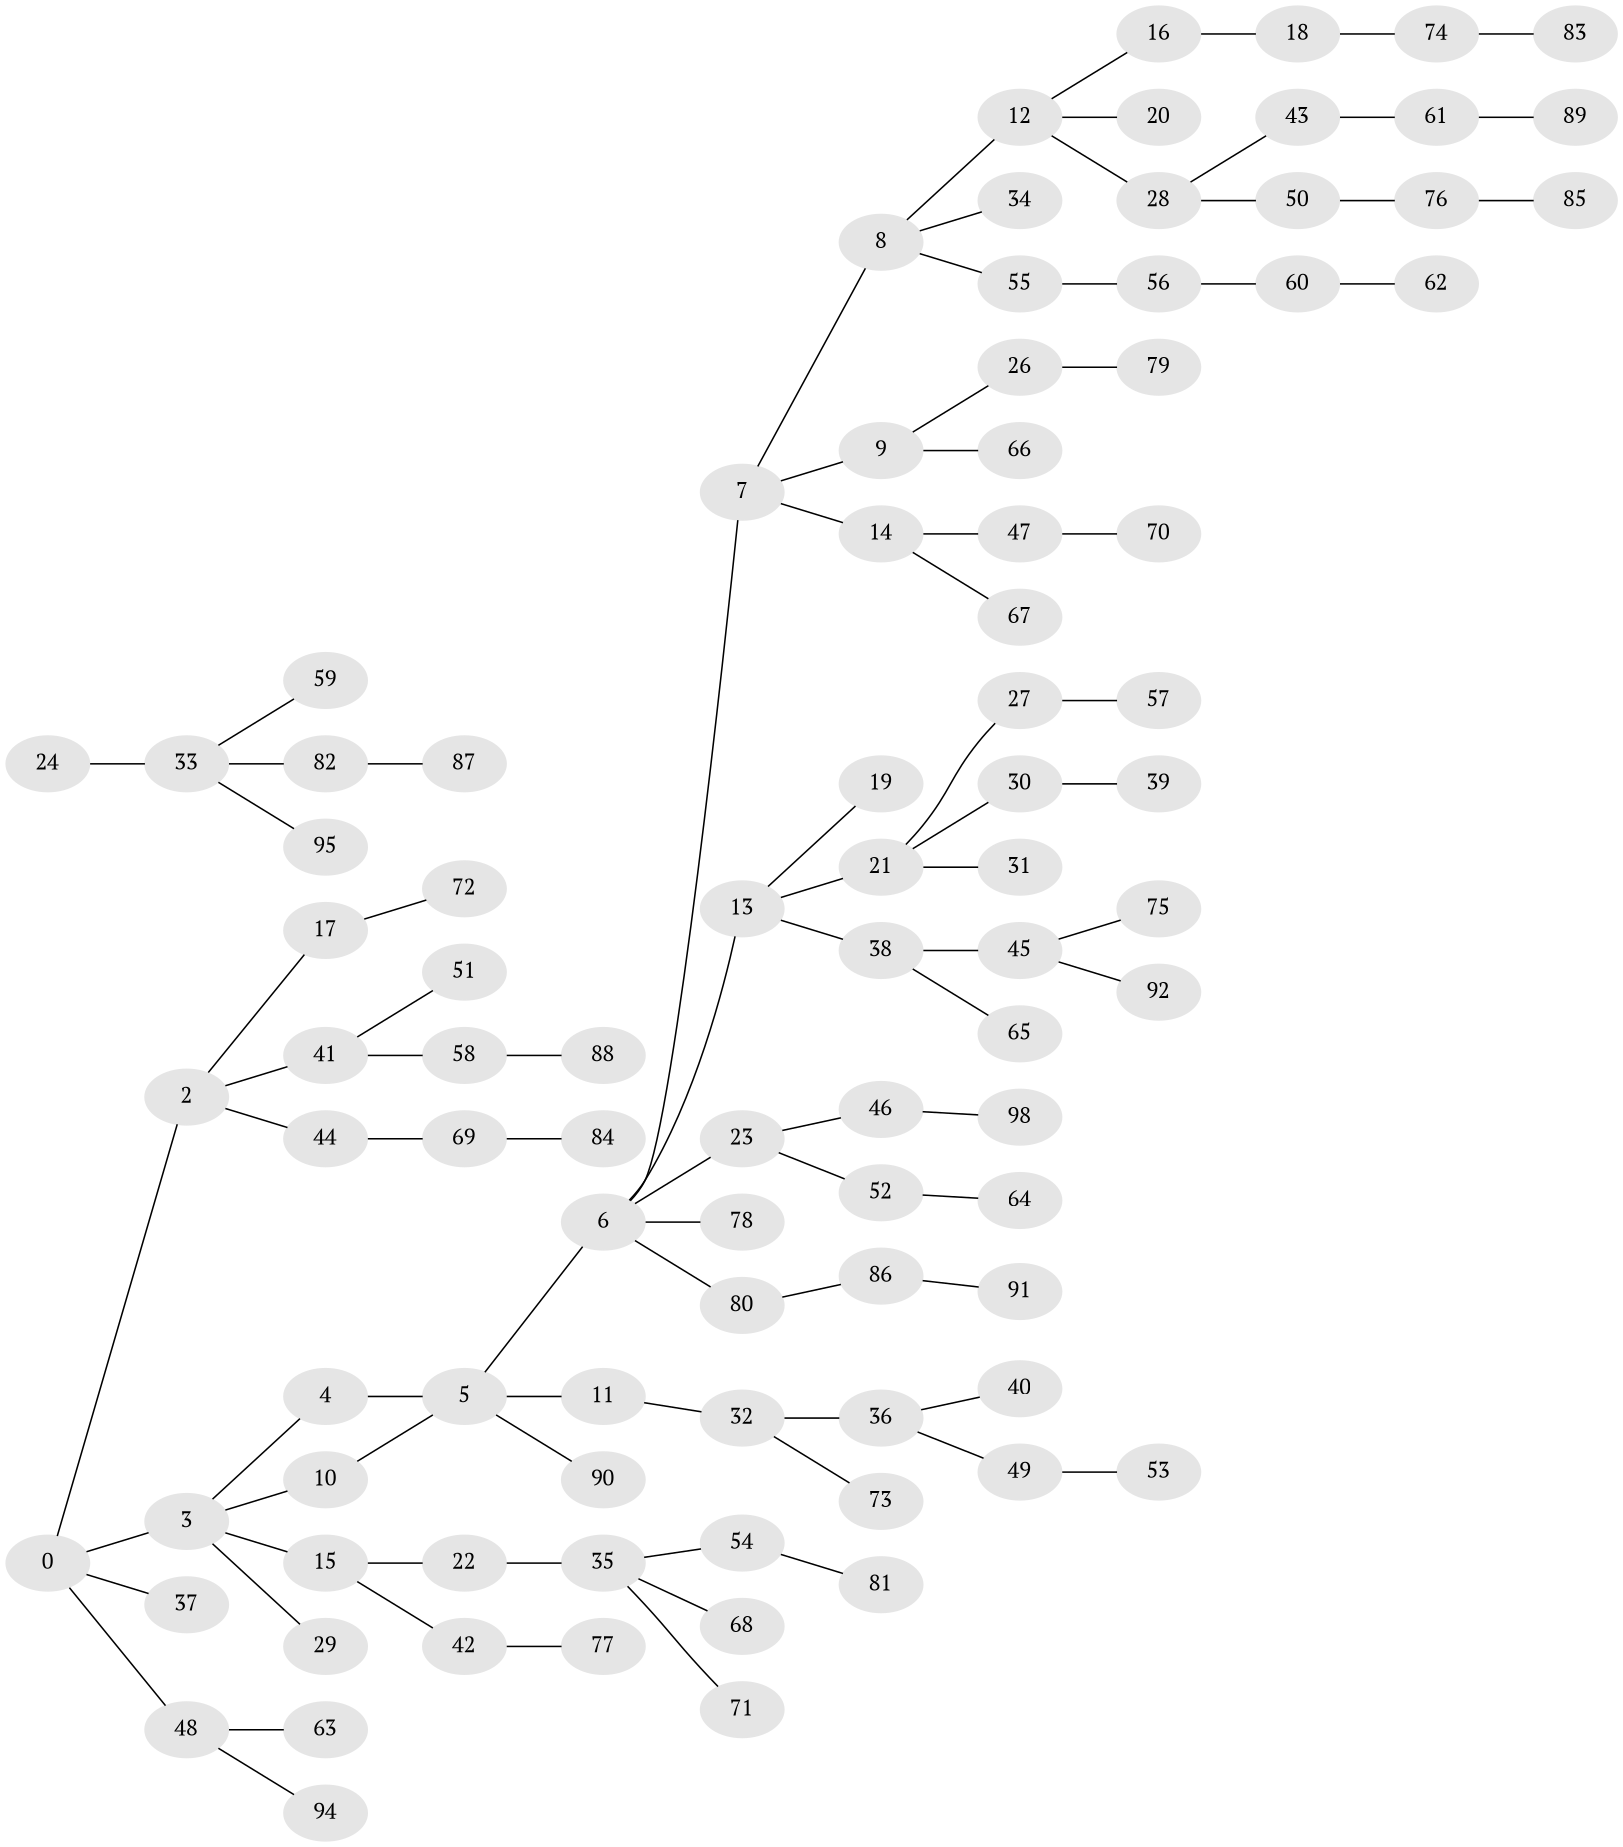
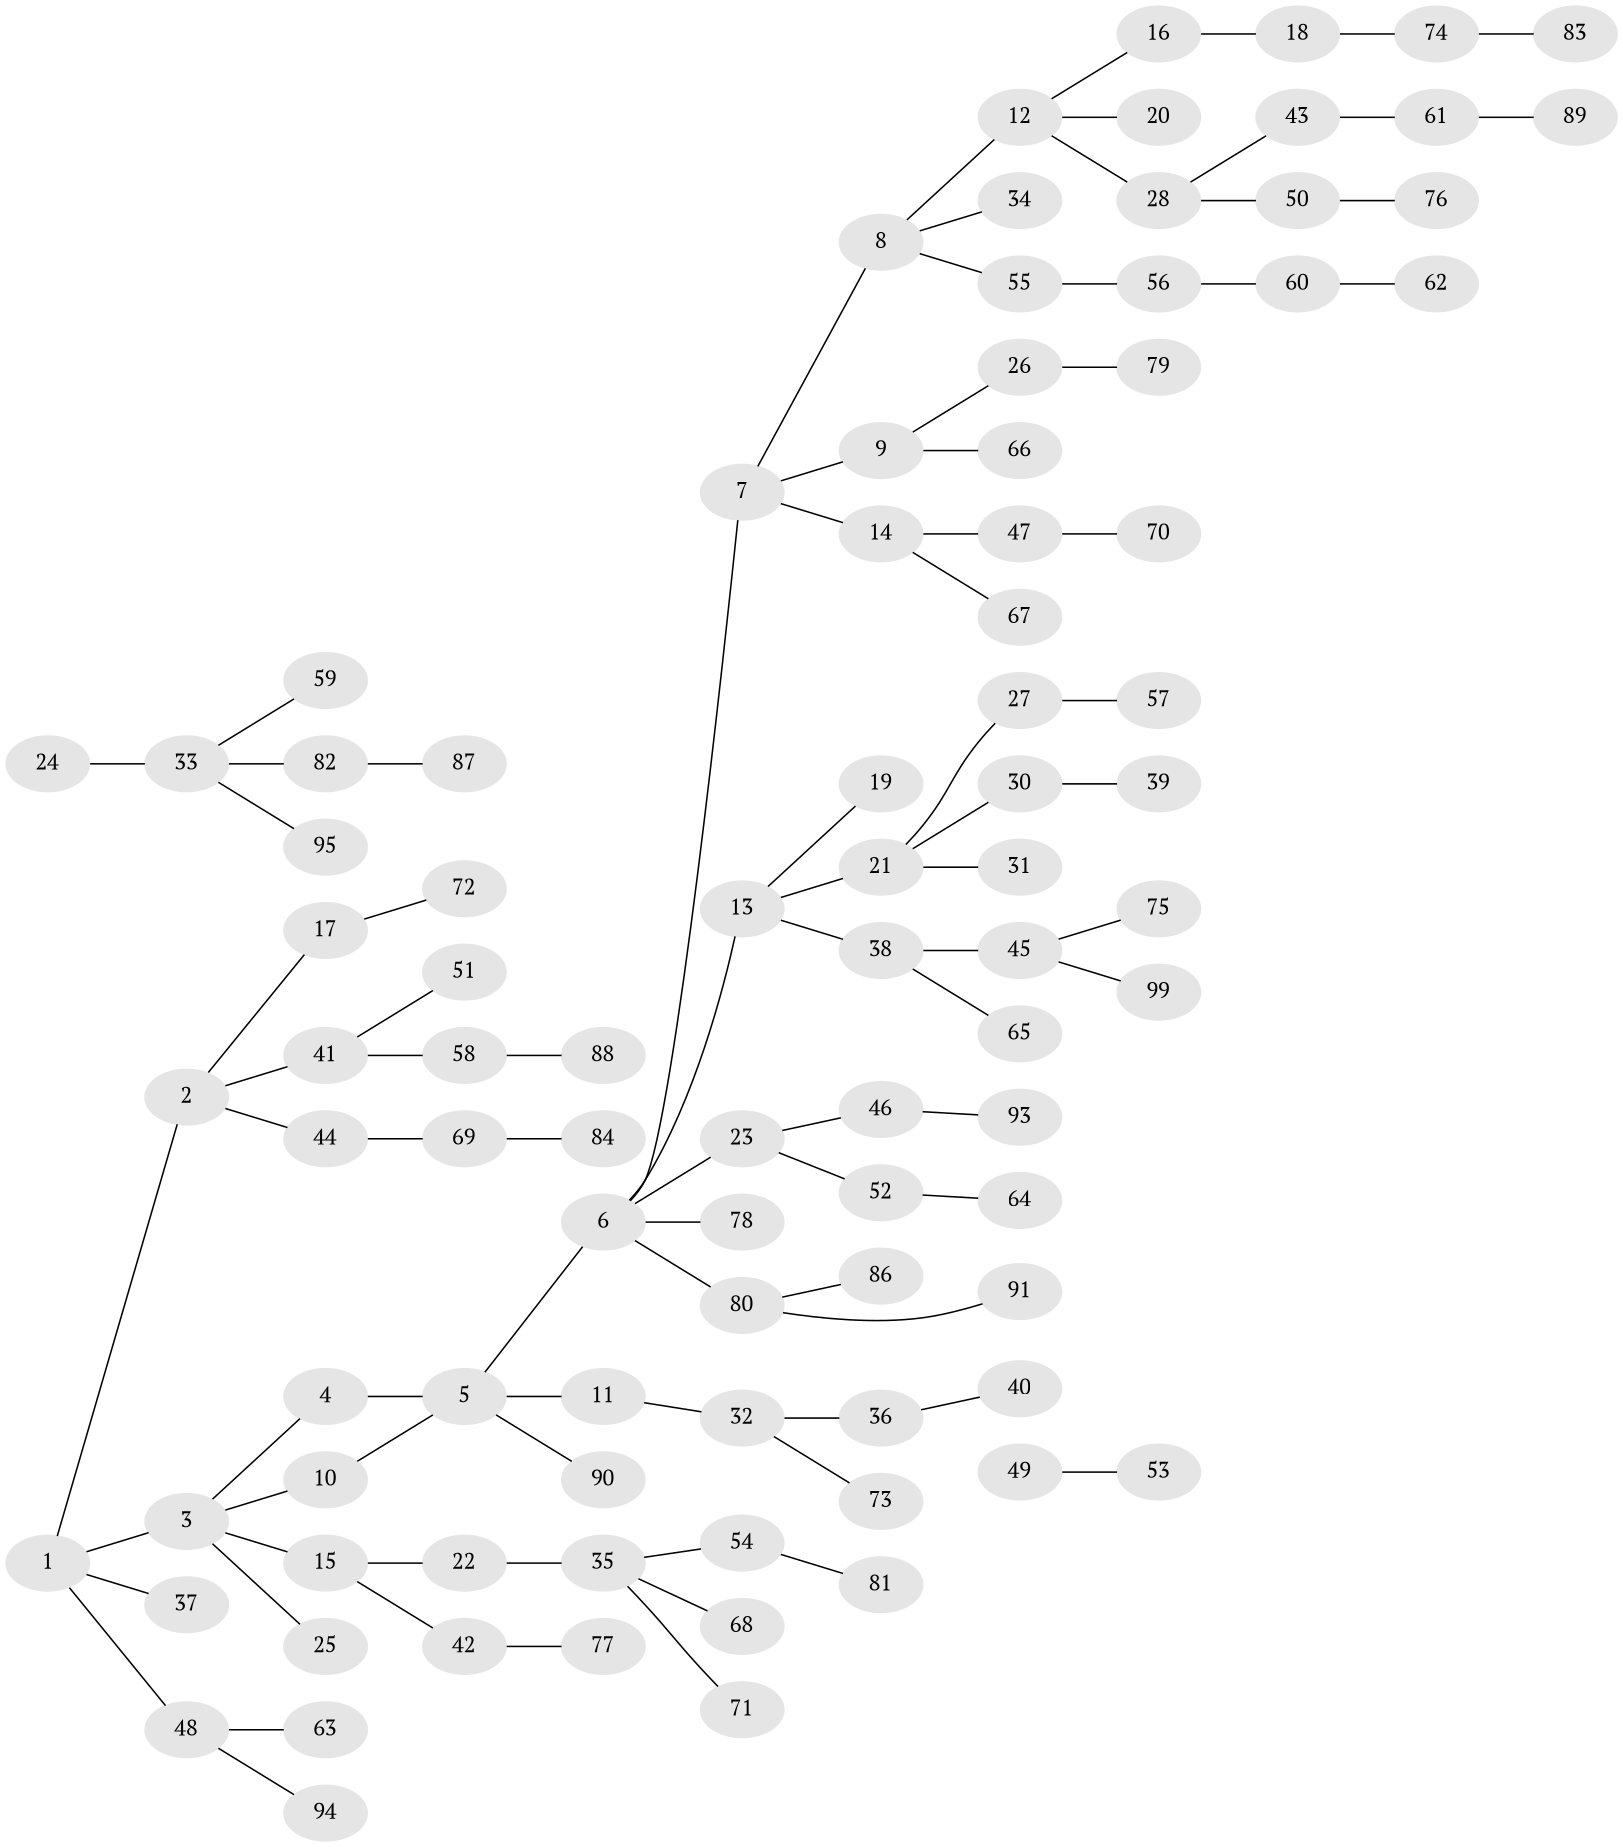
(1575, 201) -> none
(1159, 992) -> (1159, 992)
(1020, 1117) -> (1020, 1117)
(951, 1284) -> (883, 1320)
(951, 1445) -> none
(48, 1563) -> (48, 1563)
(326, 1646) -> (326, 1646)
